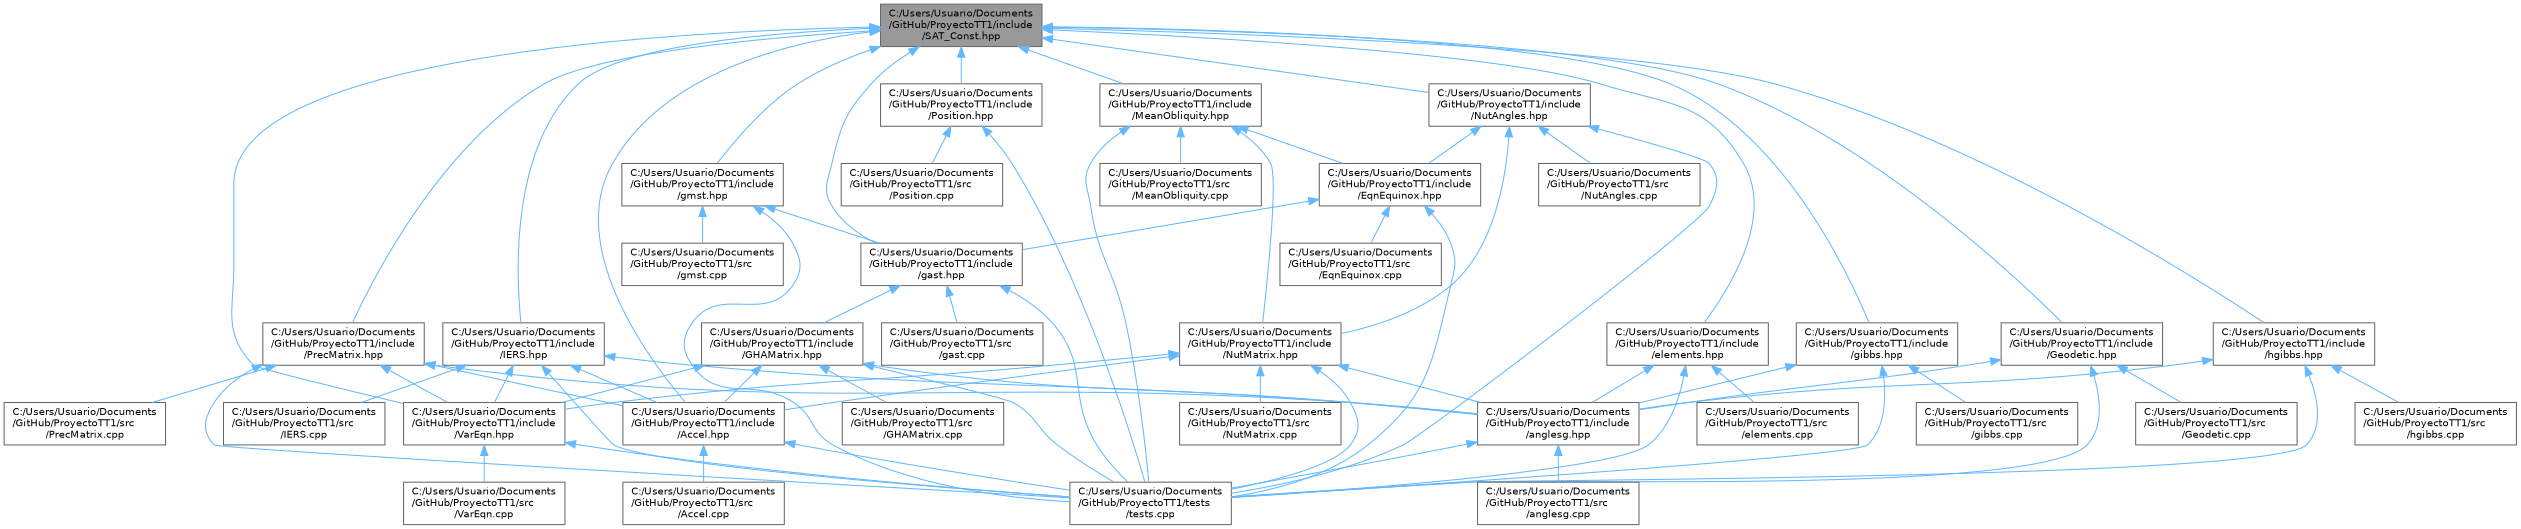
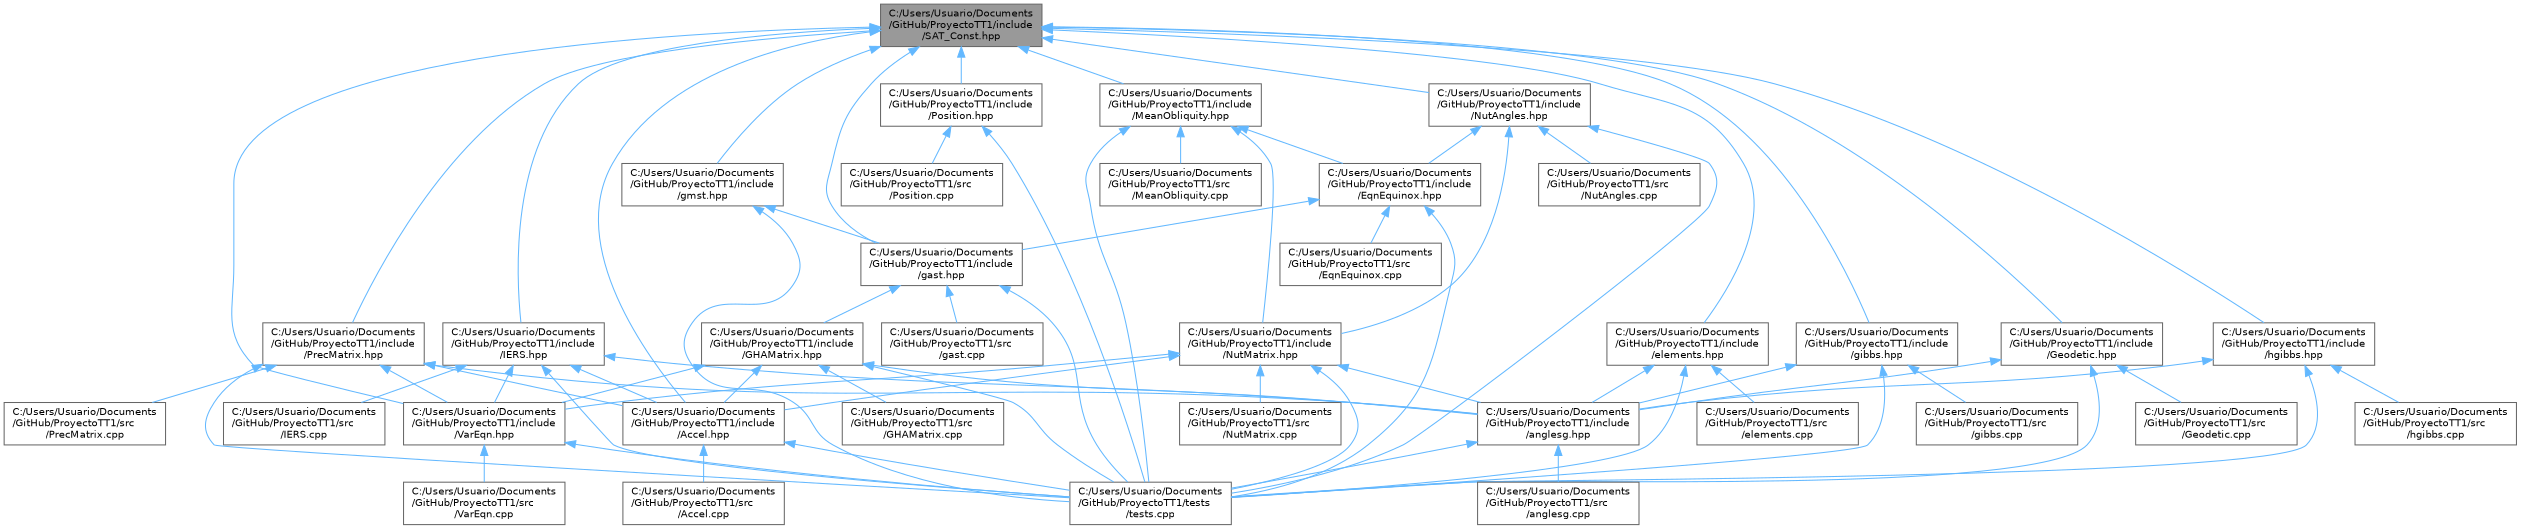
(703, 264) -> none
